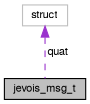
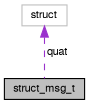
(45, 89) -> (44, 89)
